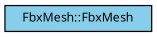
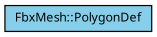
(78, 18) -> (78, 18)
